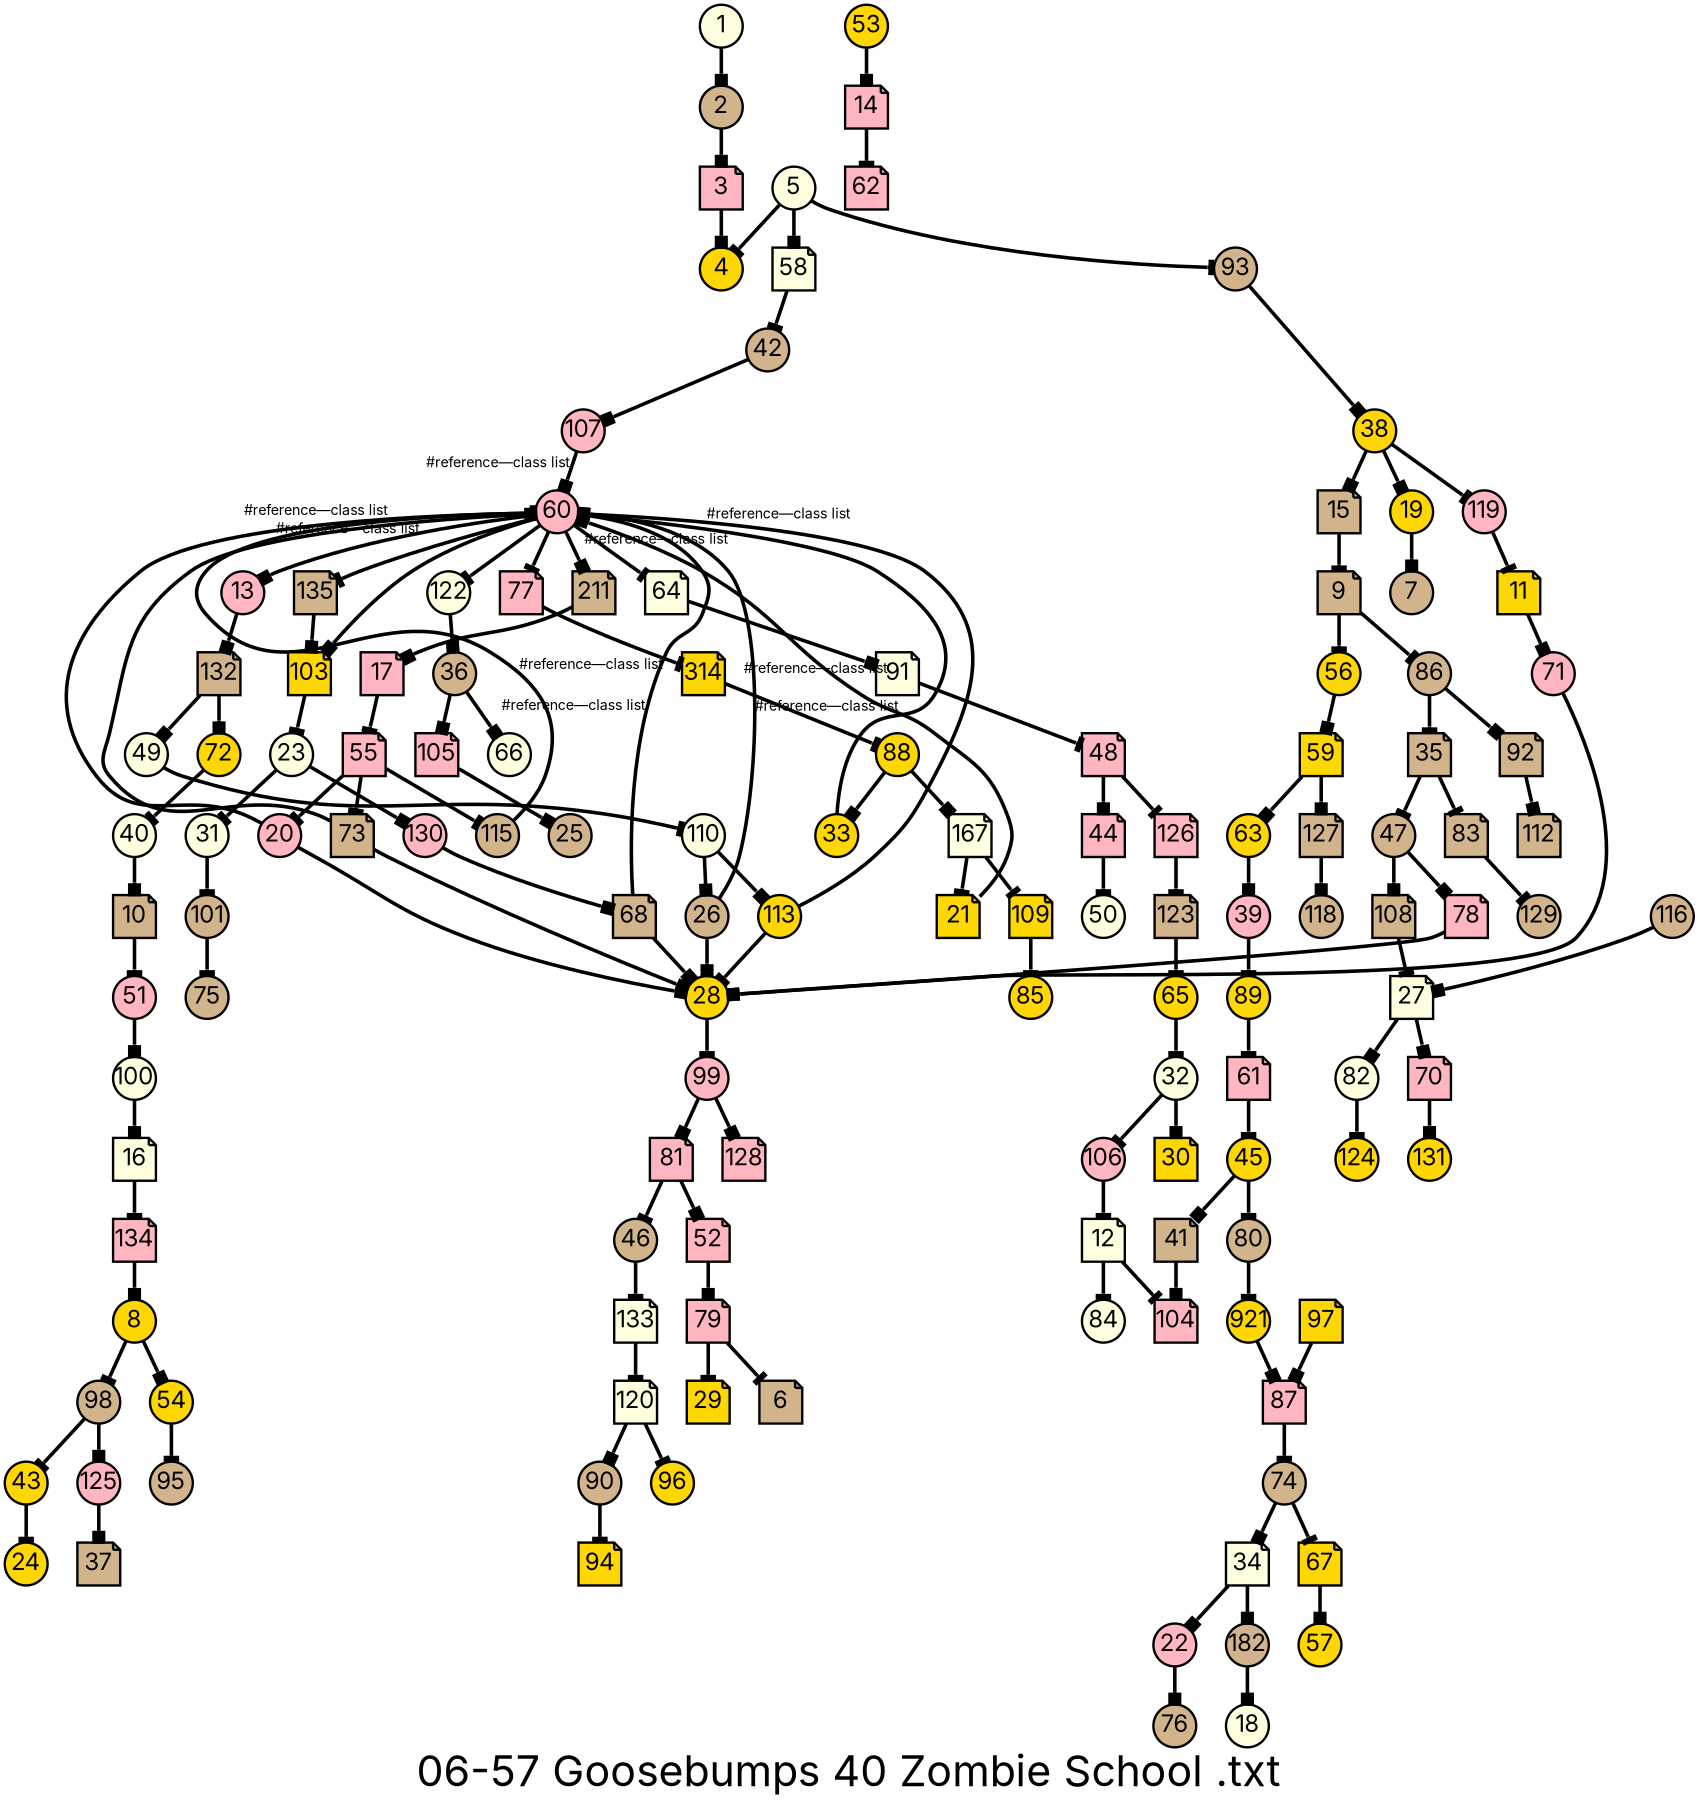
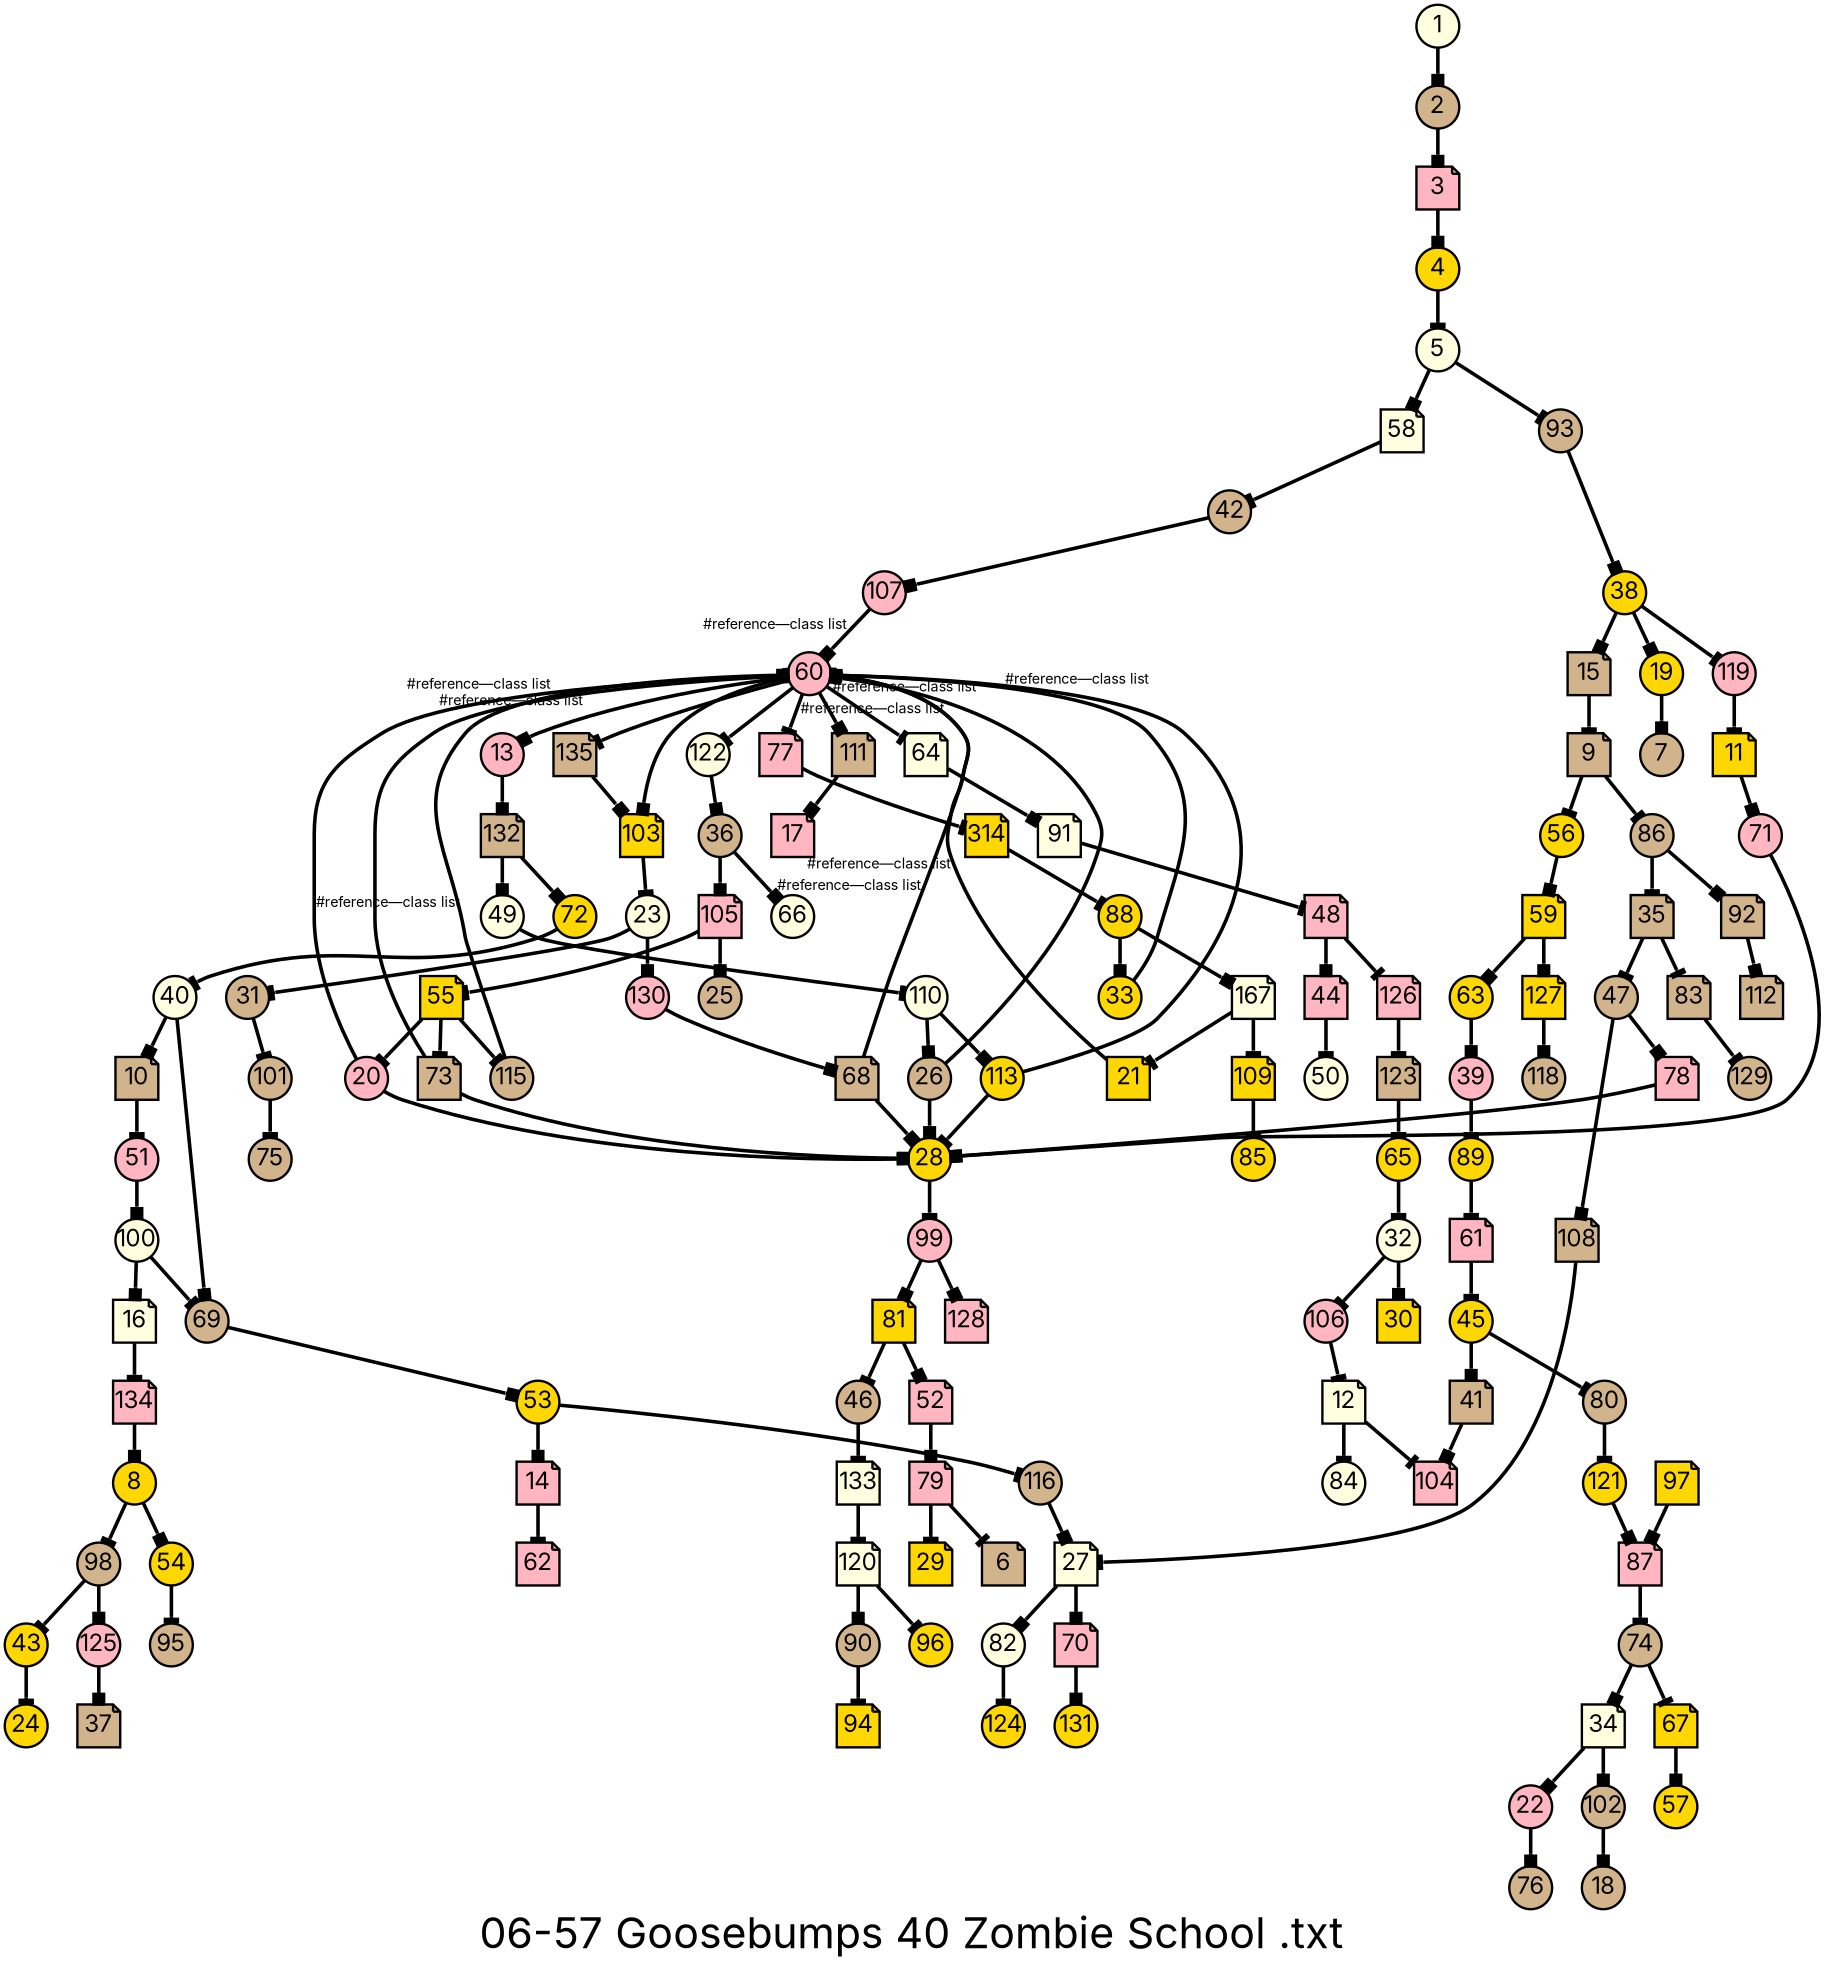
(760, 226) -> (1438, 306)
(594, 593) -> (853, 755)
(258, 647) -> (459, 742)
(374, 711) -> (586, 968)
(364, 755) -> (442, 997)
(207, 836) -> (248, 997)
(1321, 836) -> (1544, 997)
(671, 1159) -> (894, 1321)
none -> (207, 1321)
(1249, 1321) -> (1604, 1483)
none -> (788, 1431)
(1247, 1645) -> (1603, 1807)
(1247, 1726) -> (1603, 1888)
